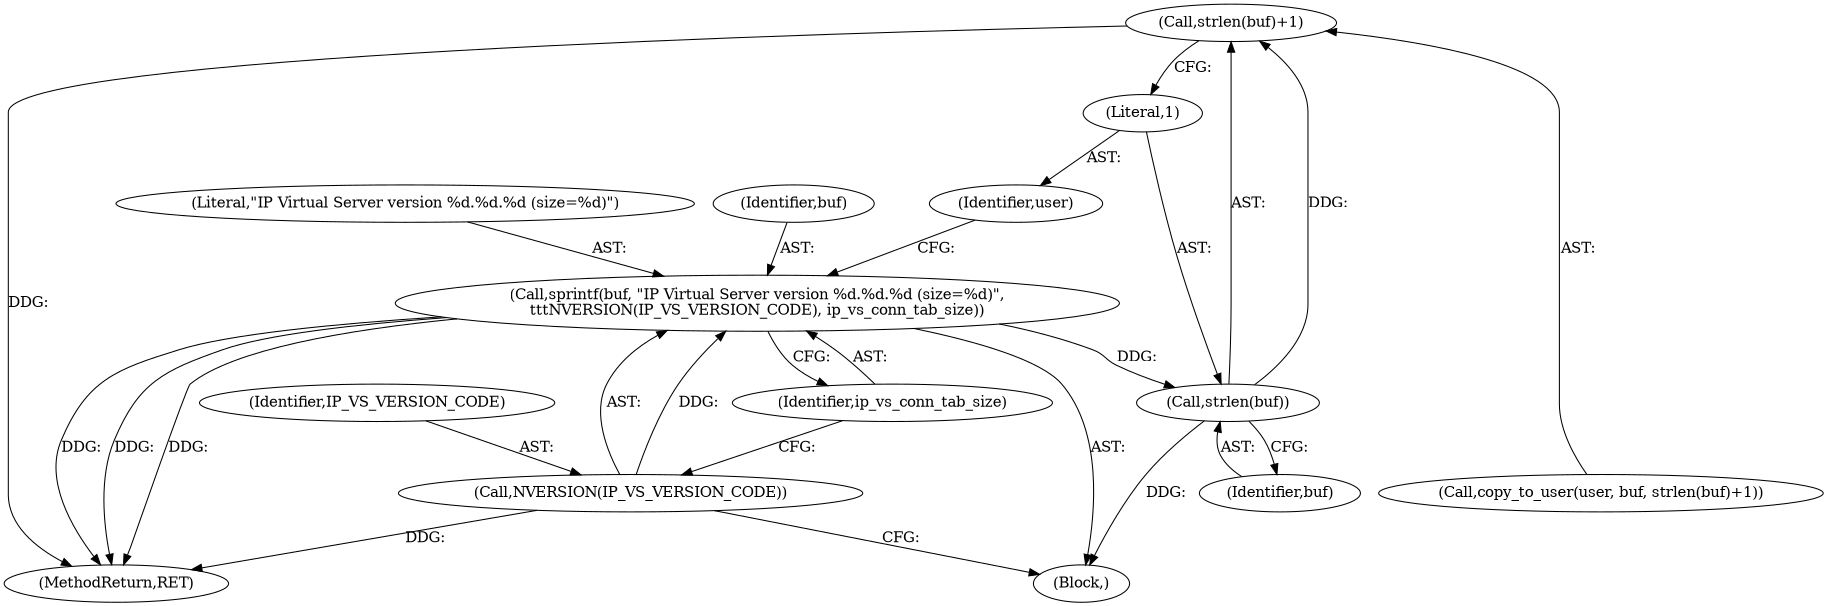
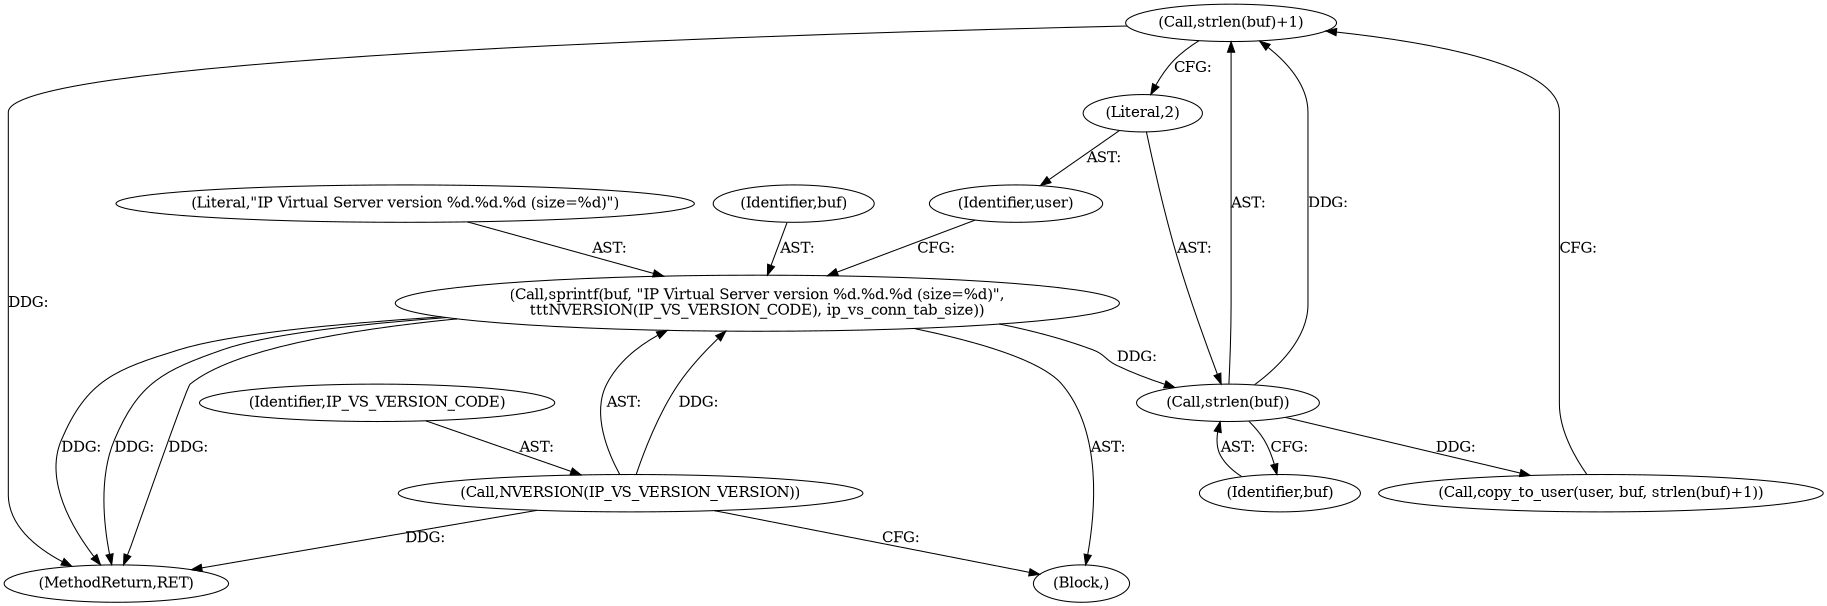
(1143, 113) -> (1143, 113)
(1581, 249) -> (1581, 249)
(892, 403) -> none
(1141, 481) -> (1403, 445)
(631, 493) -> (631, 493)
